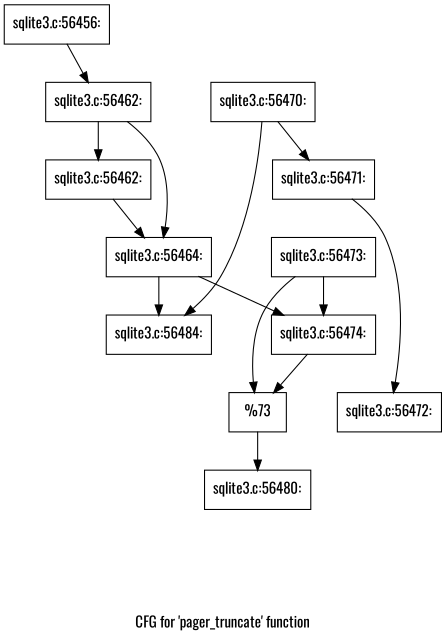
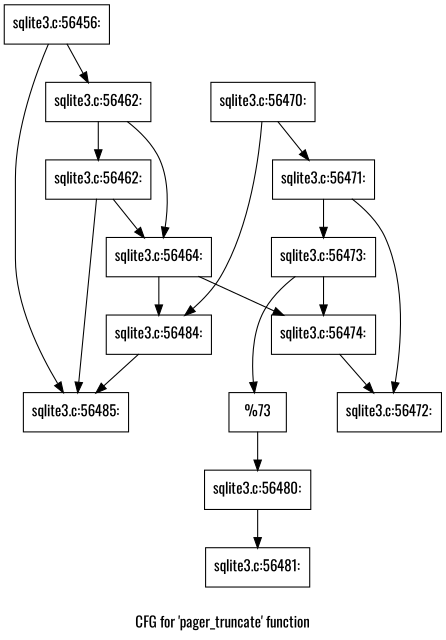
none -> (324, 213)
(294, 369) -> (353, 369)
none -> (76, 412)
none -> (258, 567)
